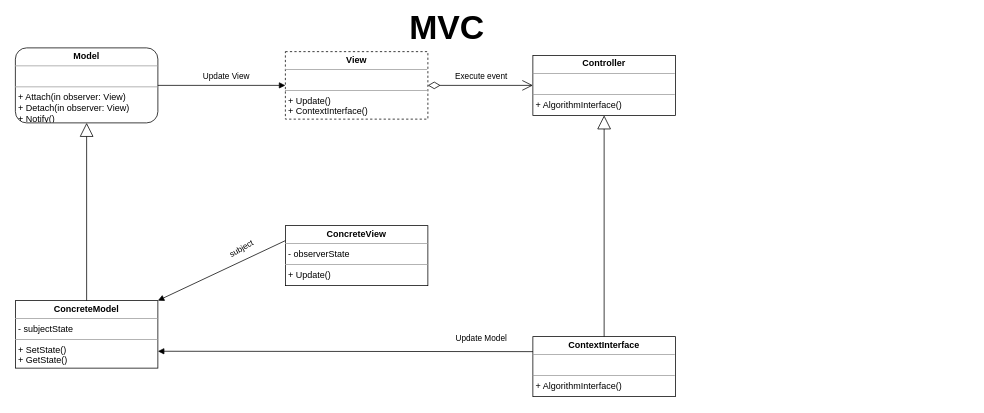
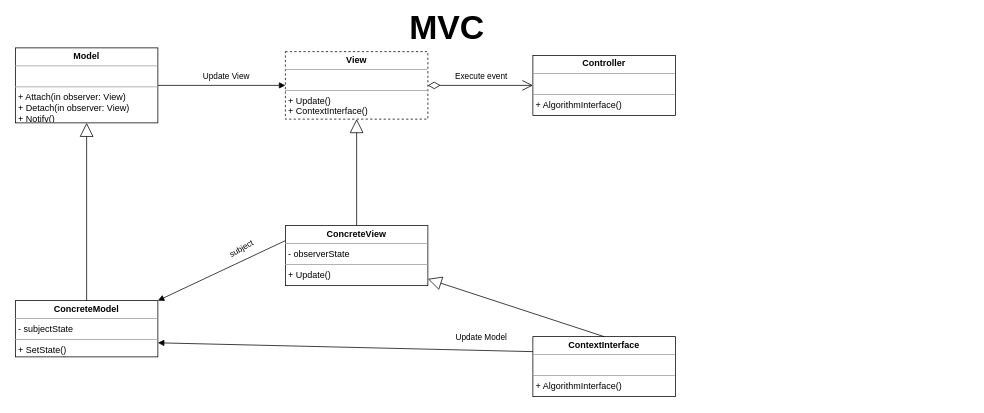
(87, 85) -> (87, 85)
none -> (357, 179)
(604, 233) -> (523, 310)
(87, 334) -> (87, 329)
